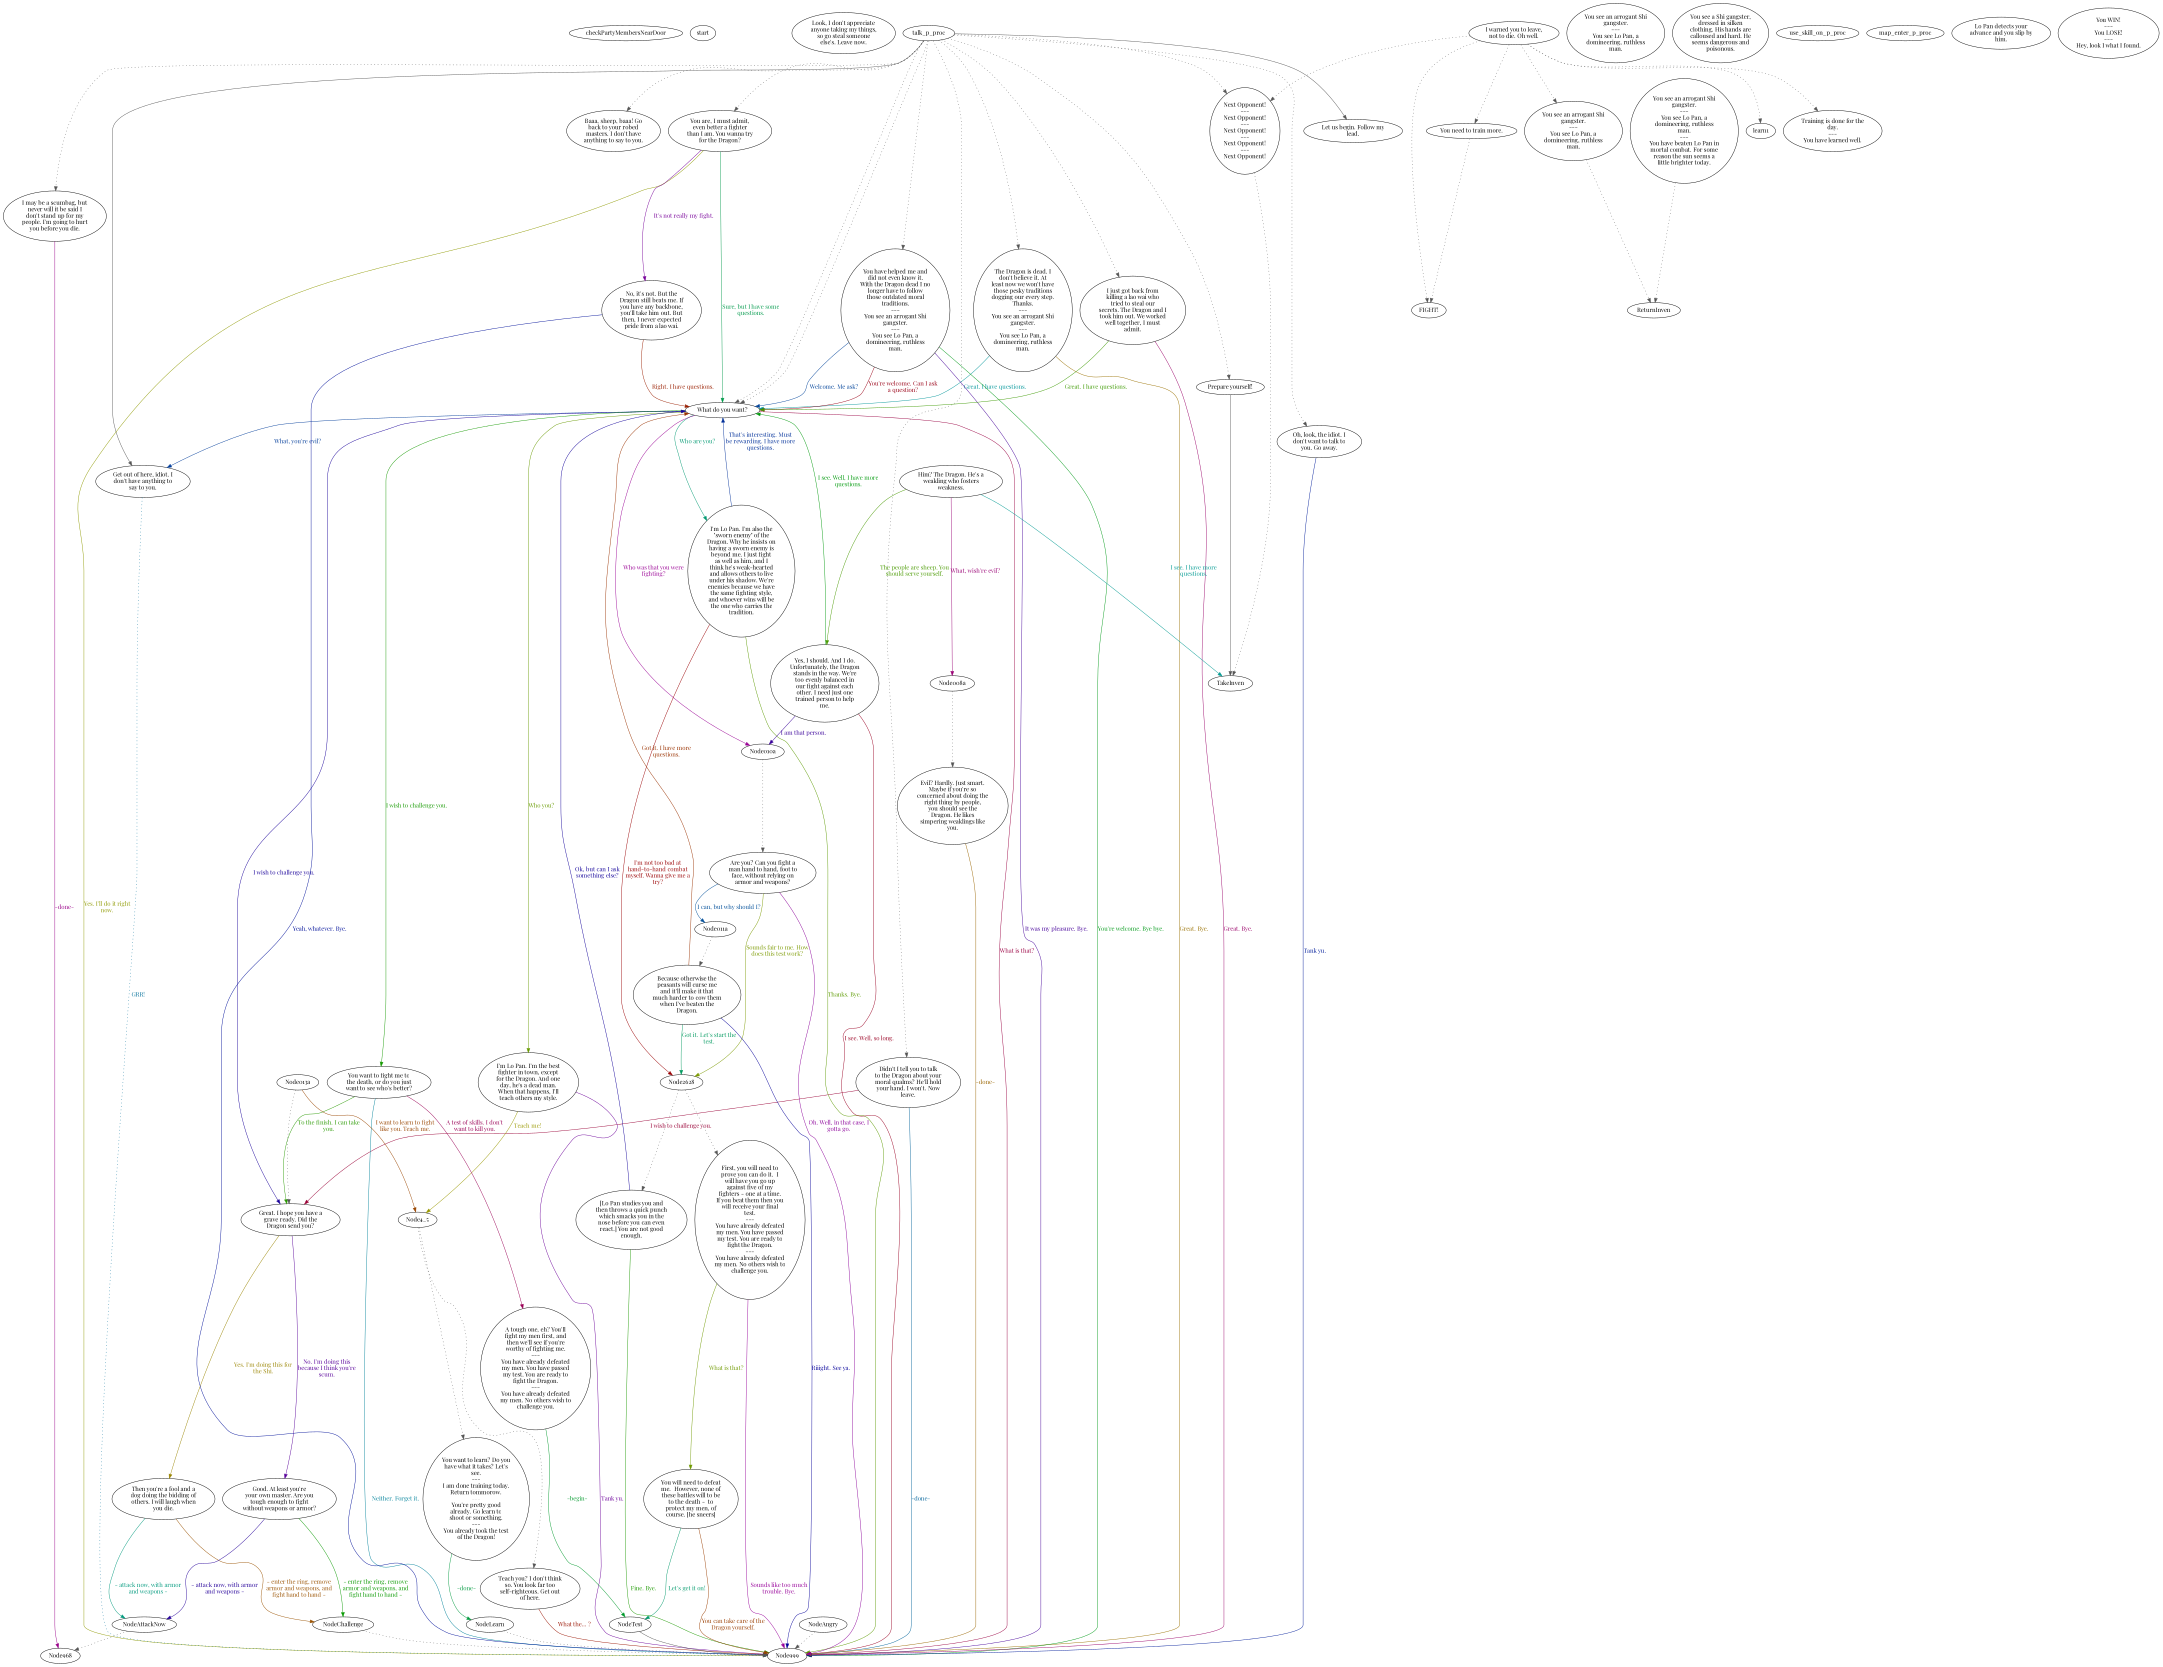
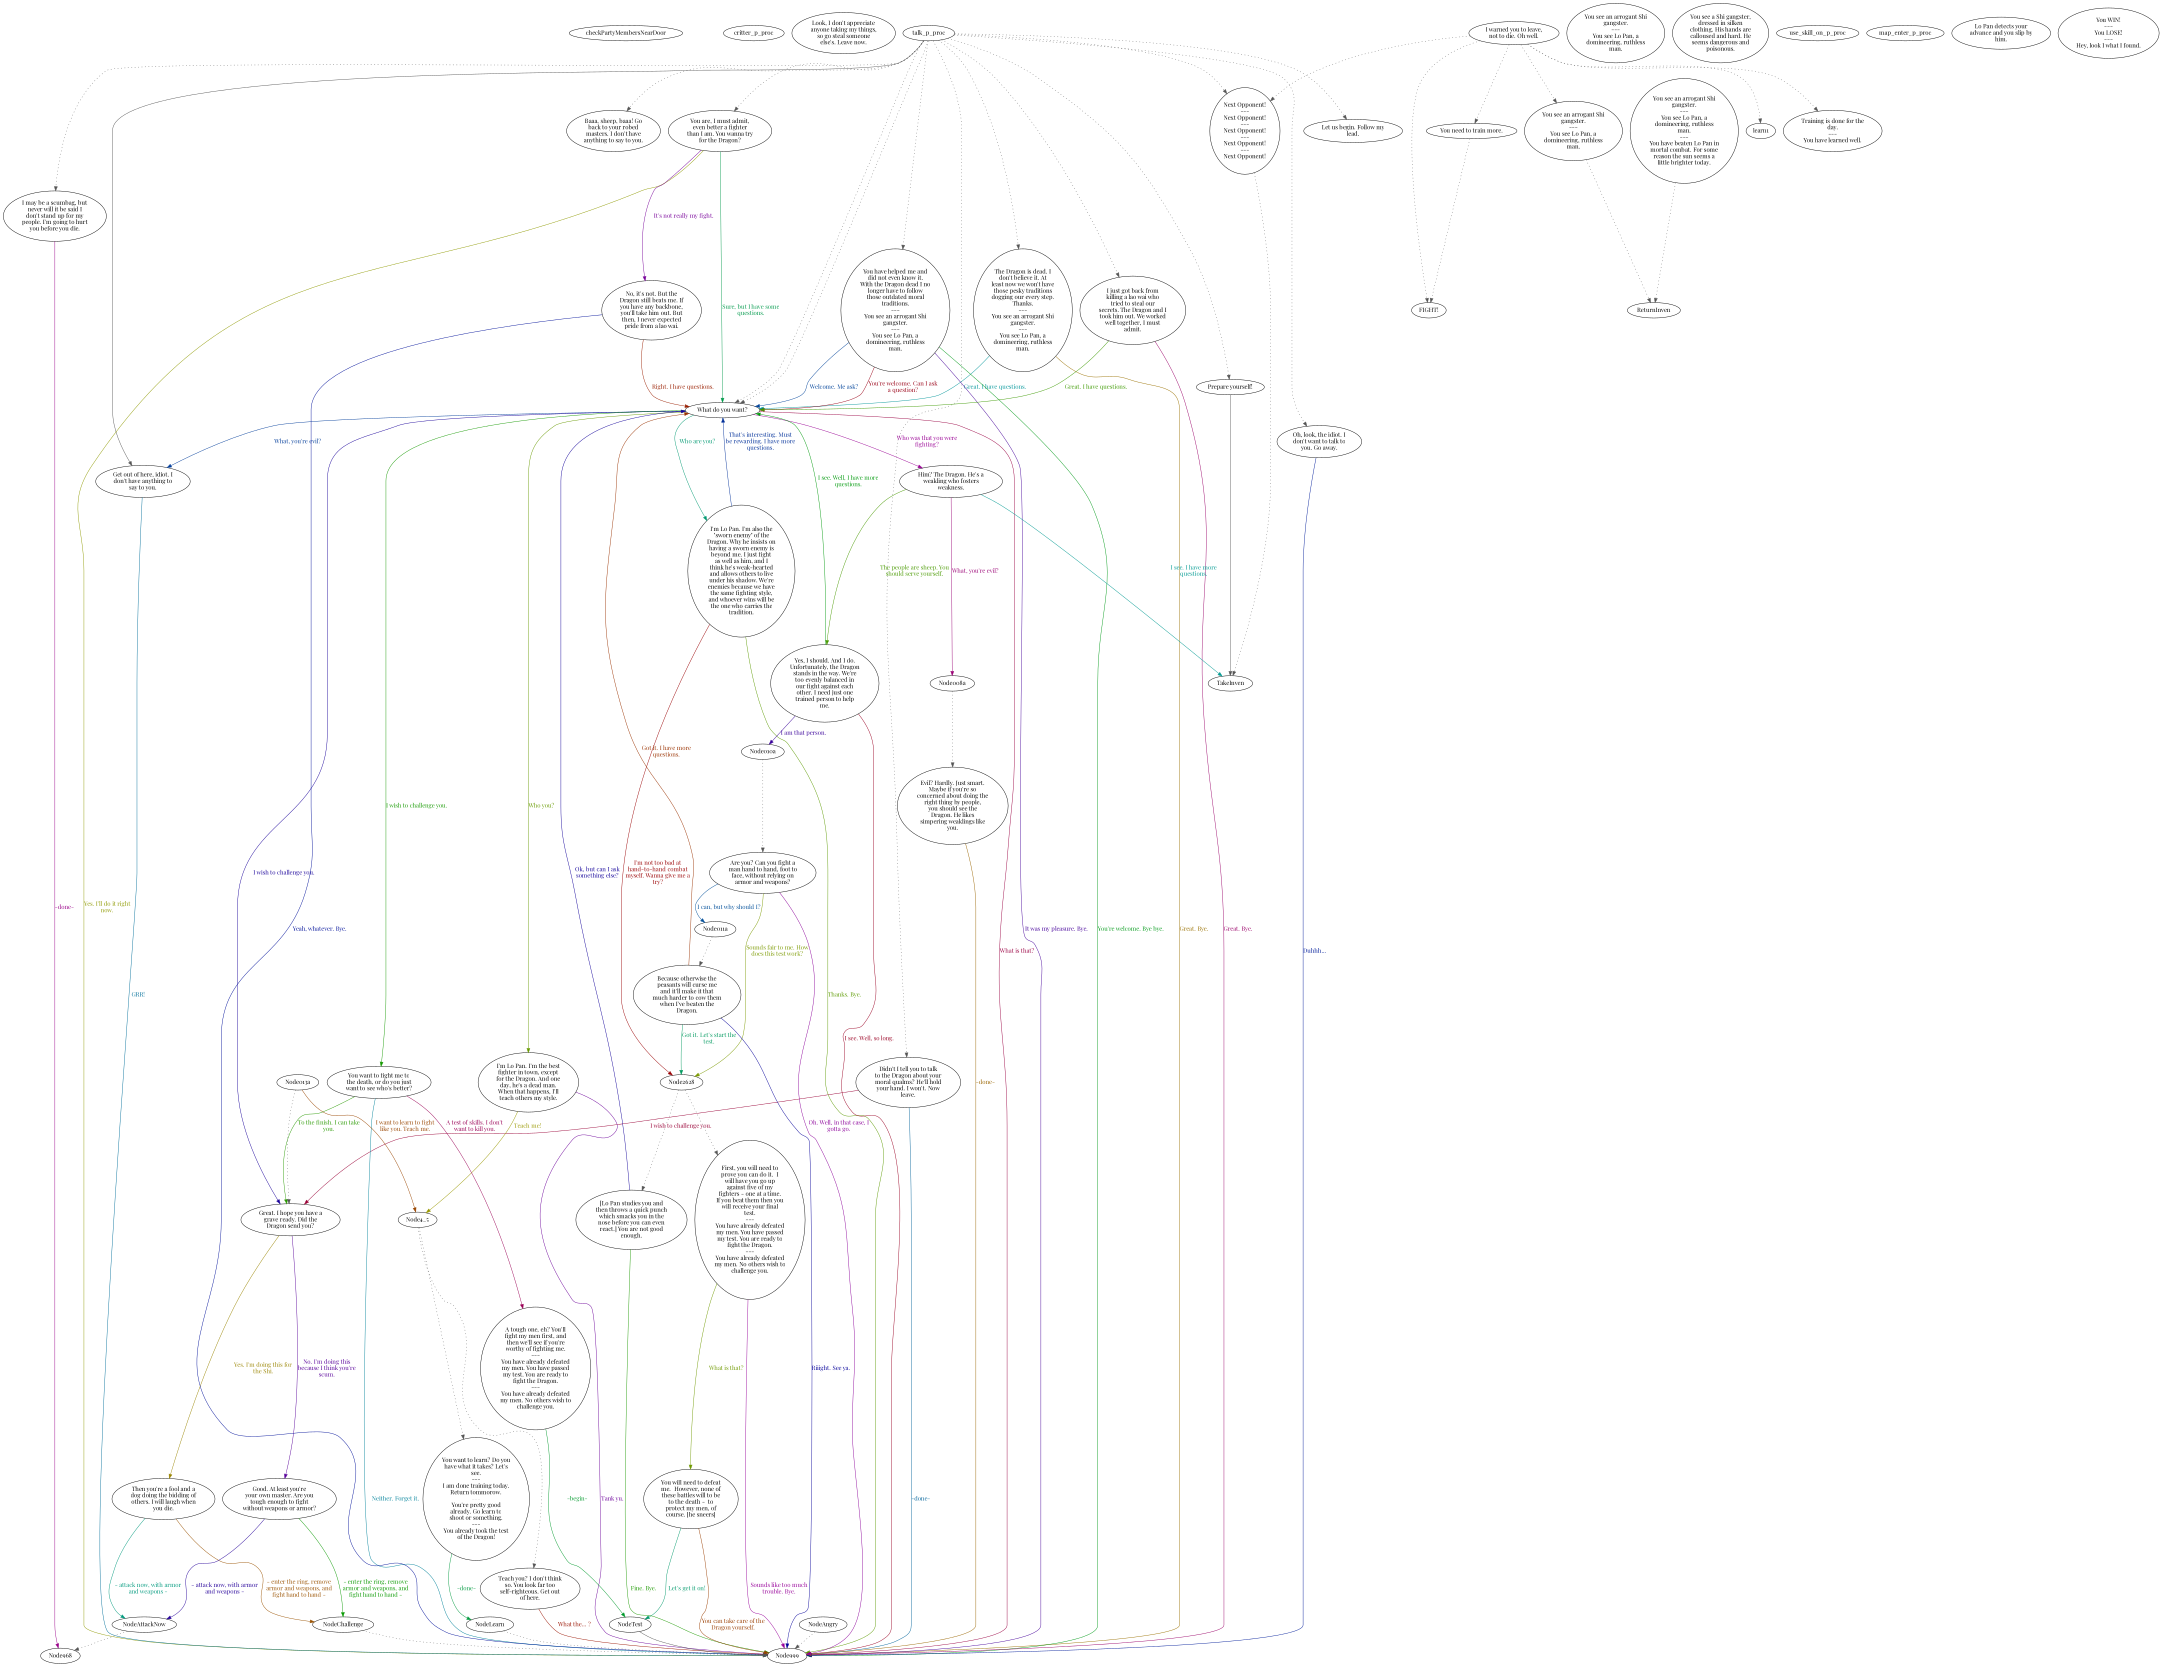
(703, 33) -> none
none -> (754, 33)
(1160, 44) -> (1160, 44)
(975, 571) -> (975, 571)
(616, 594) -> (838, 435)
(1315, 951) -> (1315, 951)
(104, 1393) -> (104, 1393)
